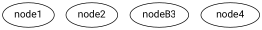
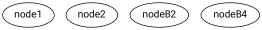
(159, 15) -> (159, 15)
(230, 15) -> (230, 15)
